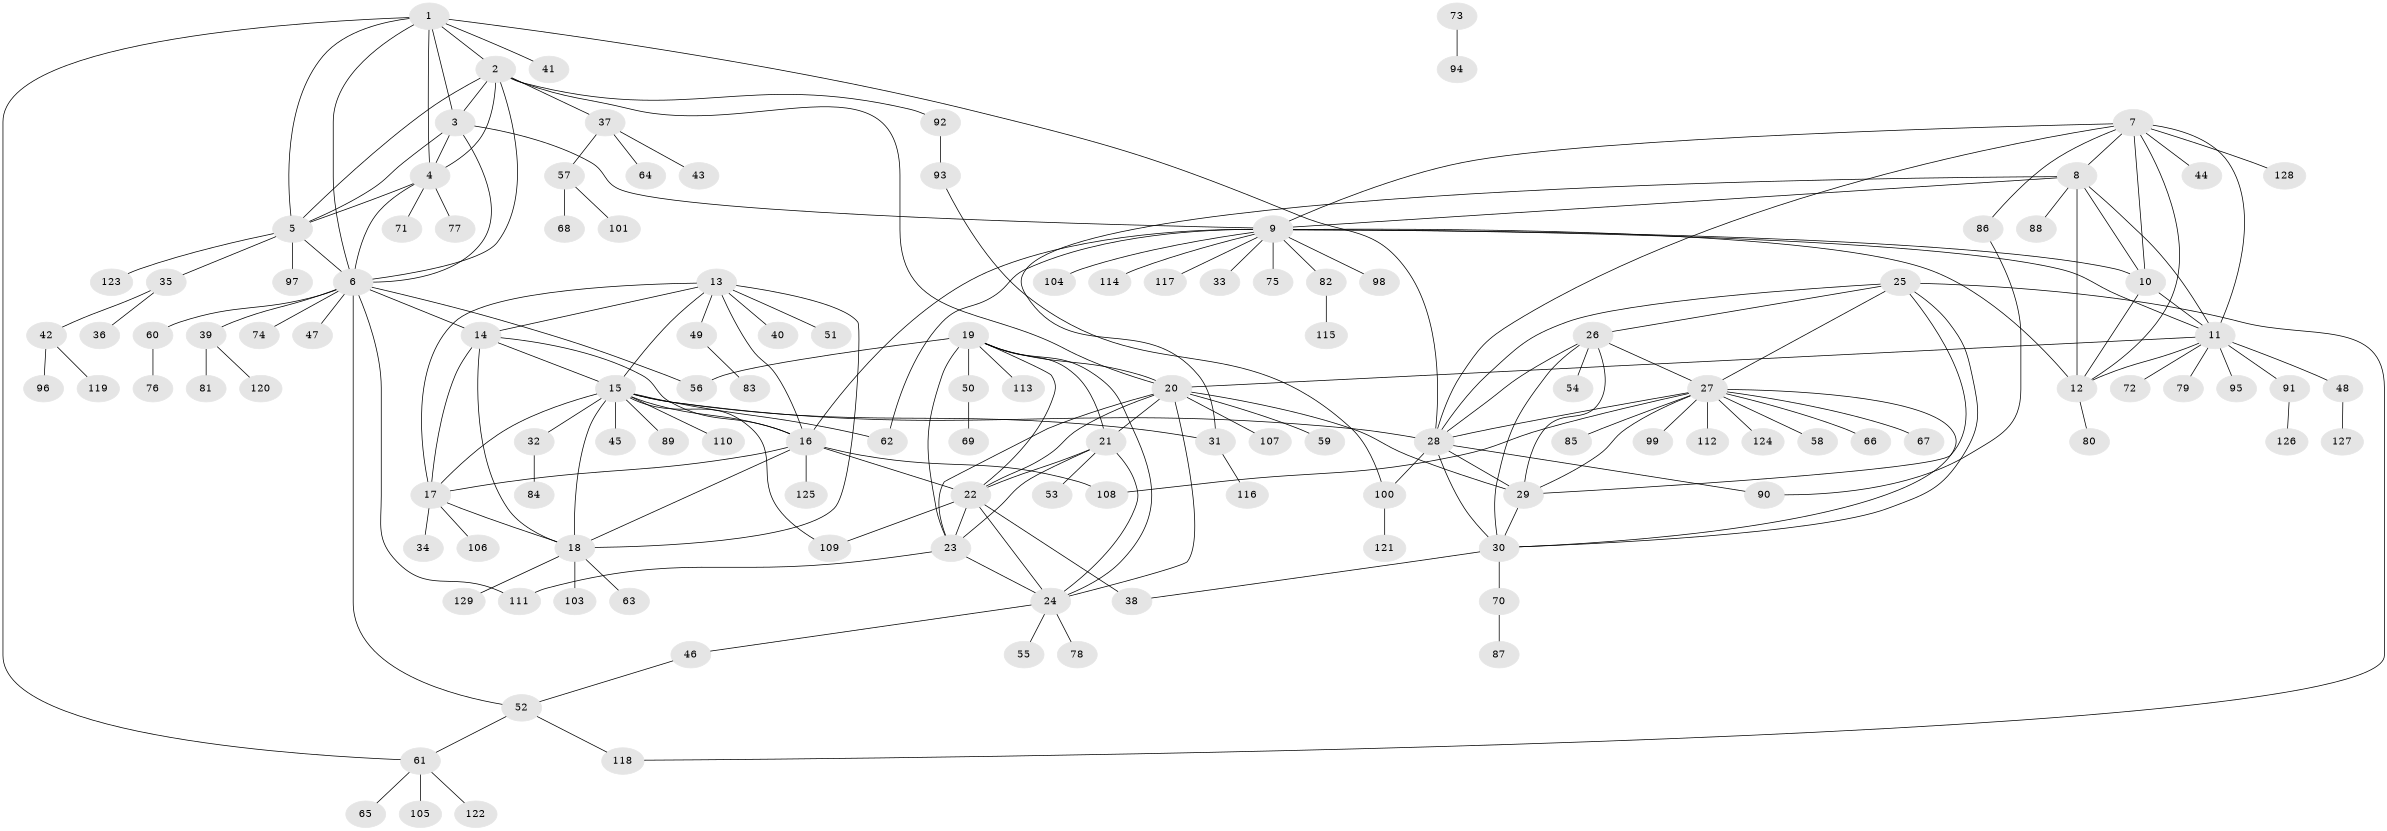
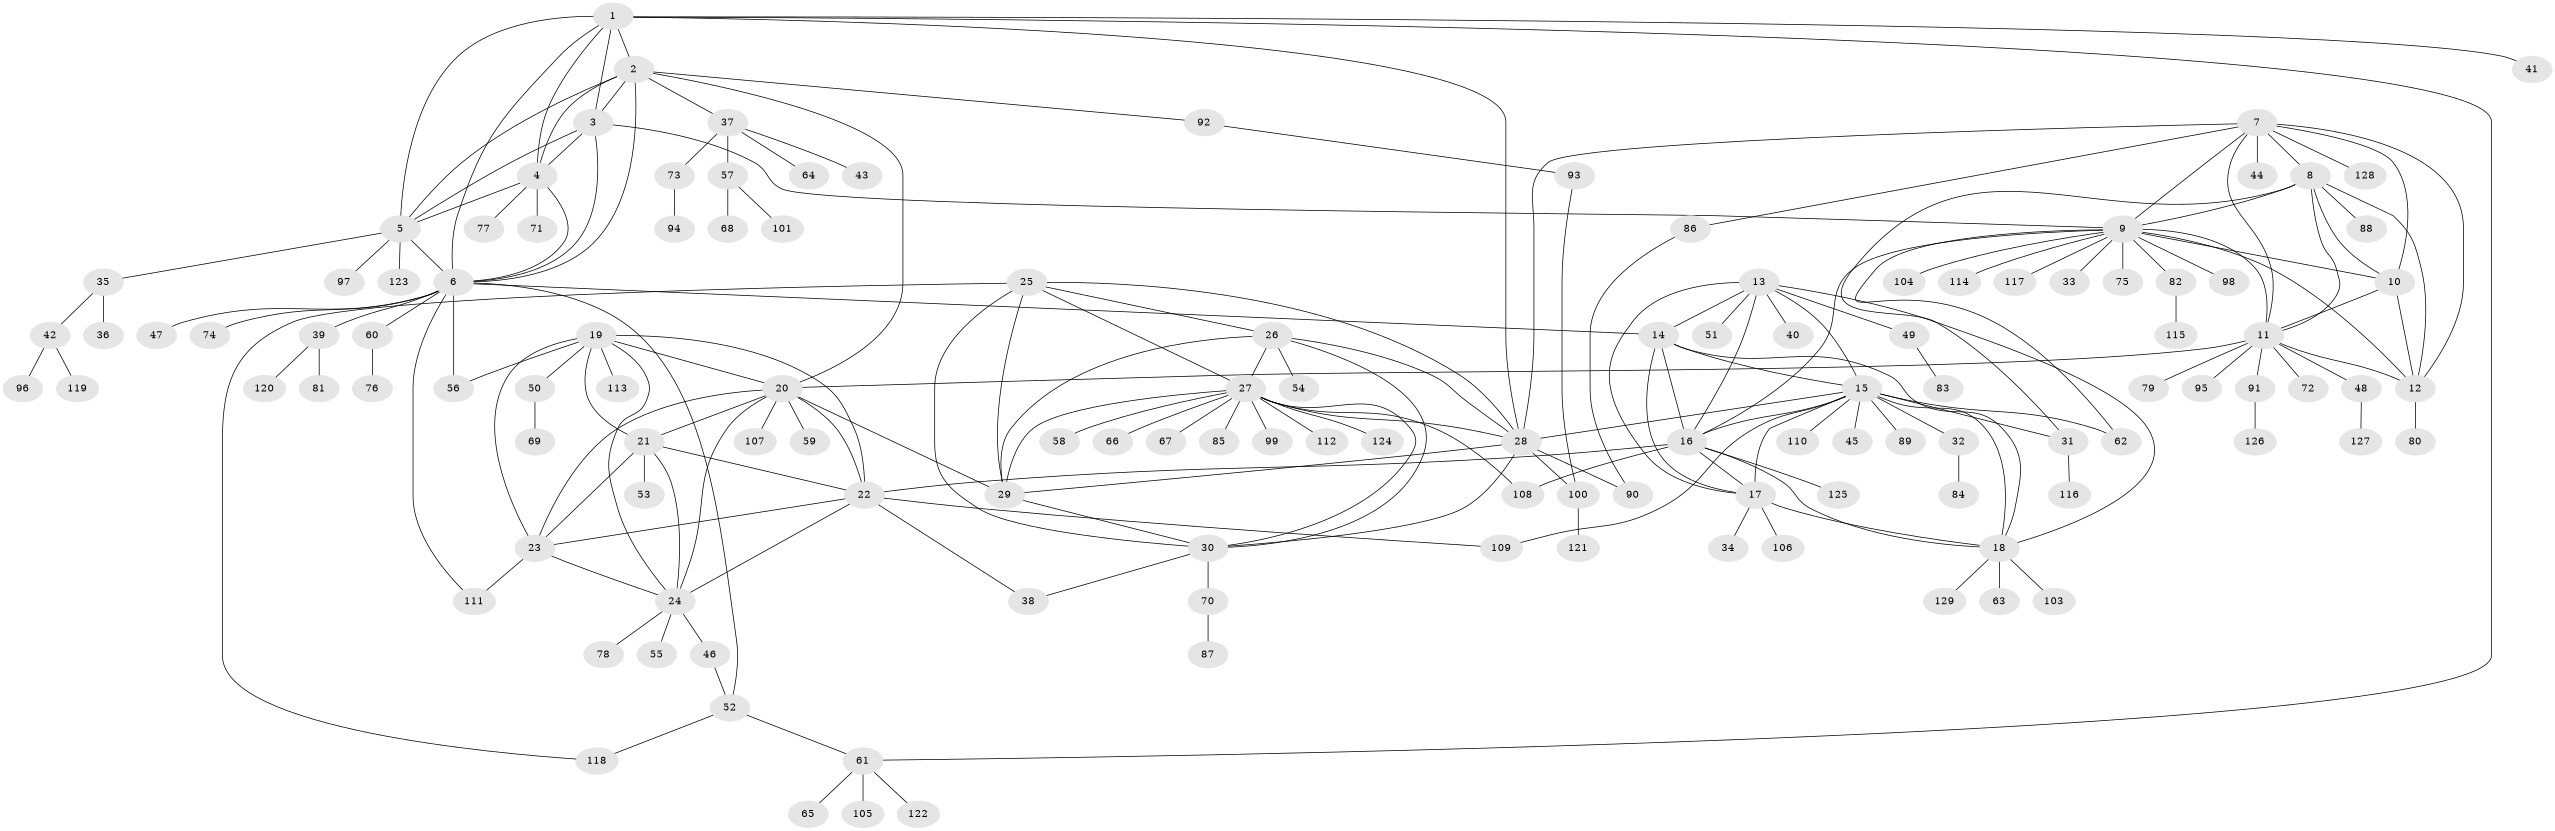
none -> (701, 149)
